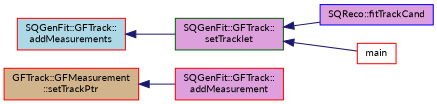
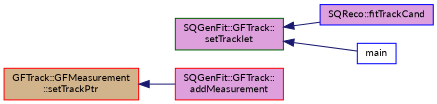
(71, 34) -> none
(377, 54) -> (377, 54)
